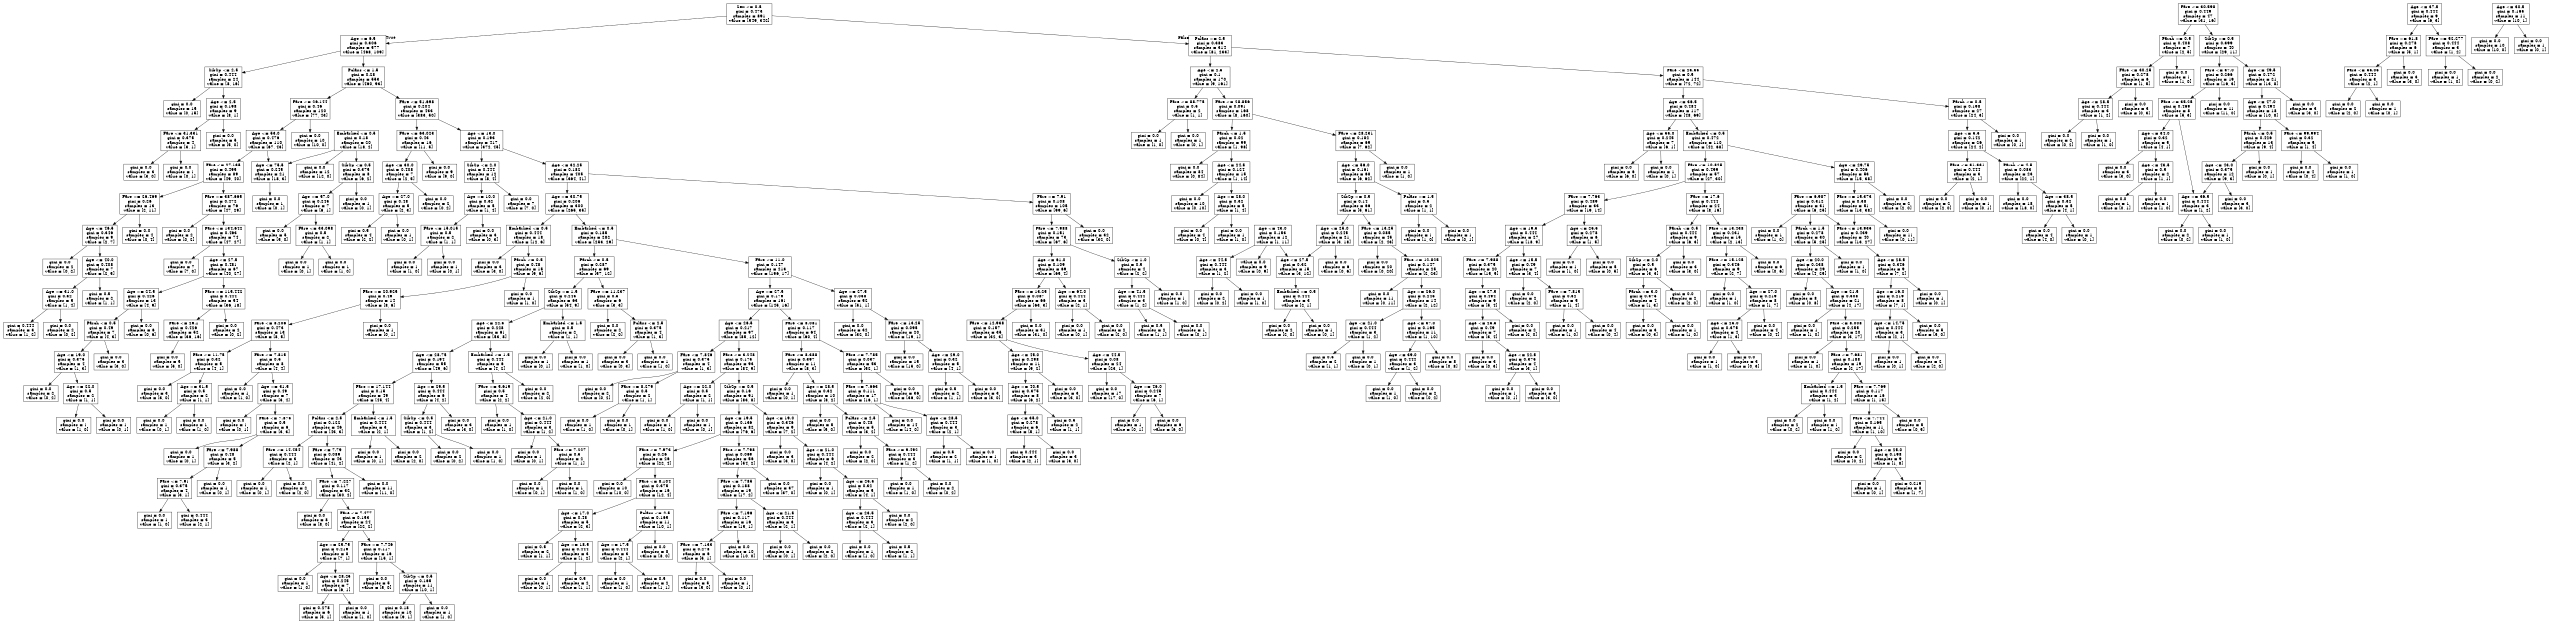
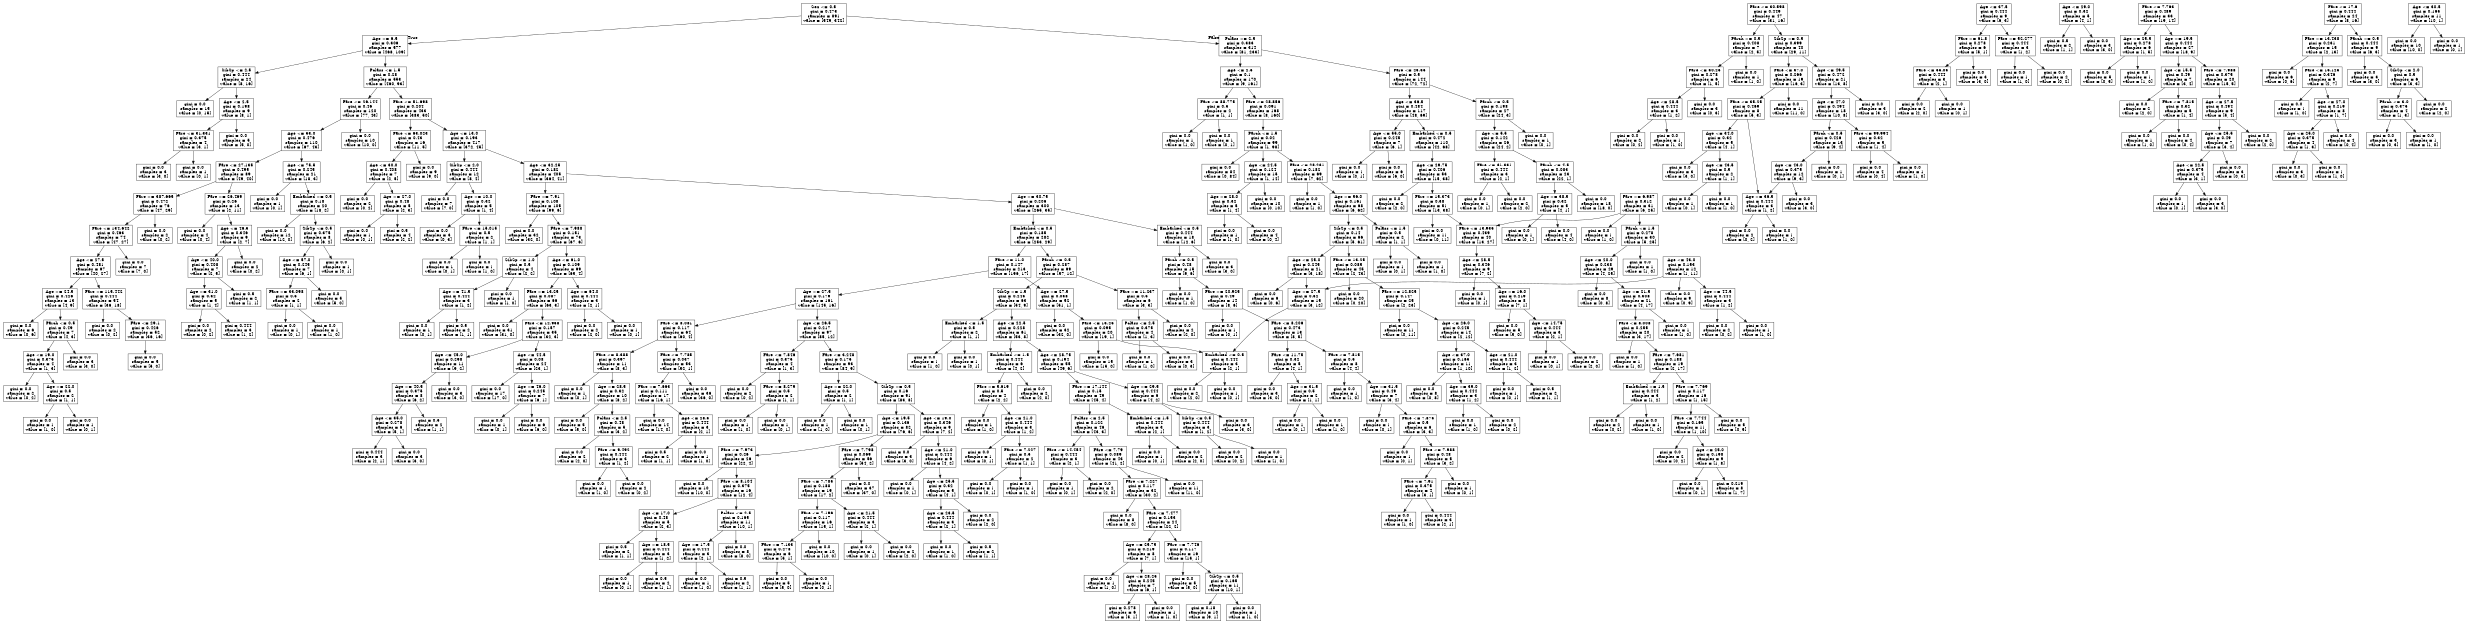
(1293, 124) -> (1284, 155)
(313, 156) -> (307, 186)
(1705, 172) -> none
(924, 345) -> (1156, 346)
